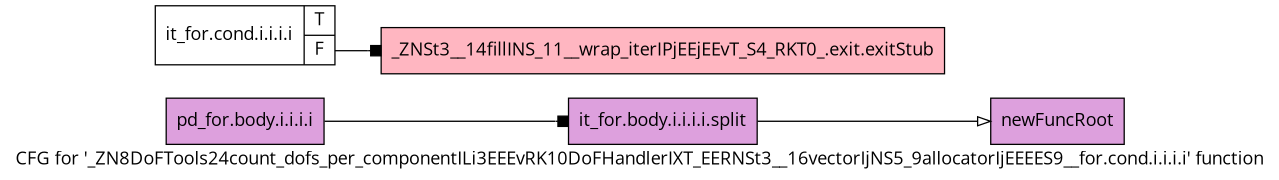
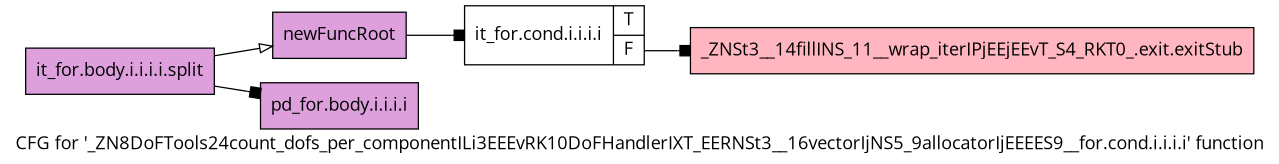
none -> (429, 35)
(440, 121) -> (231, 89)
